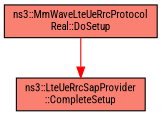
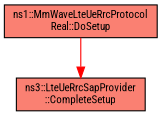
(81, 21) -> (81, 21)
